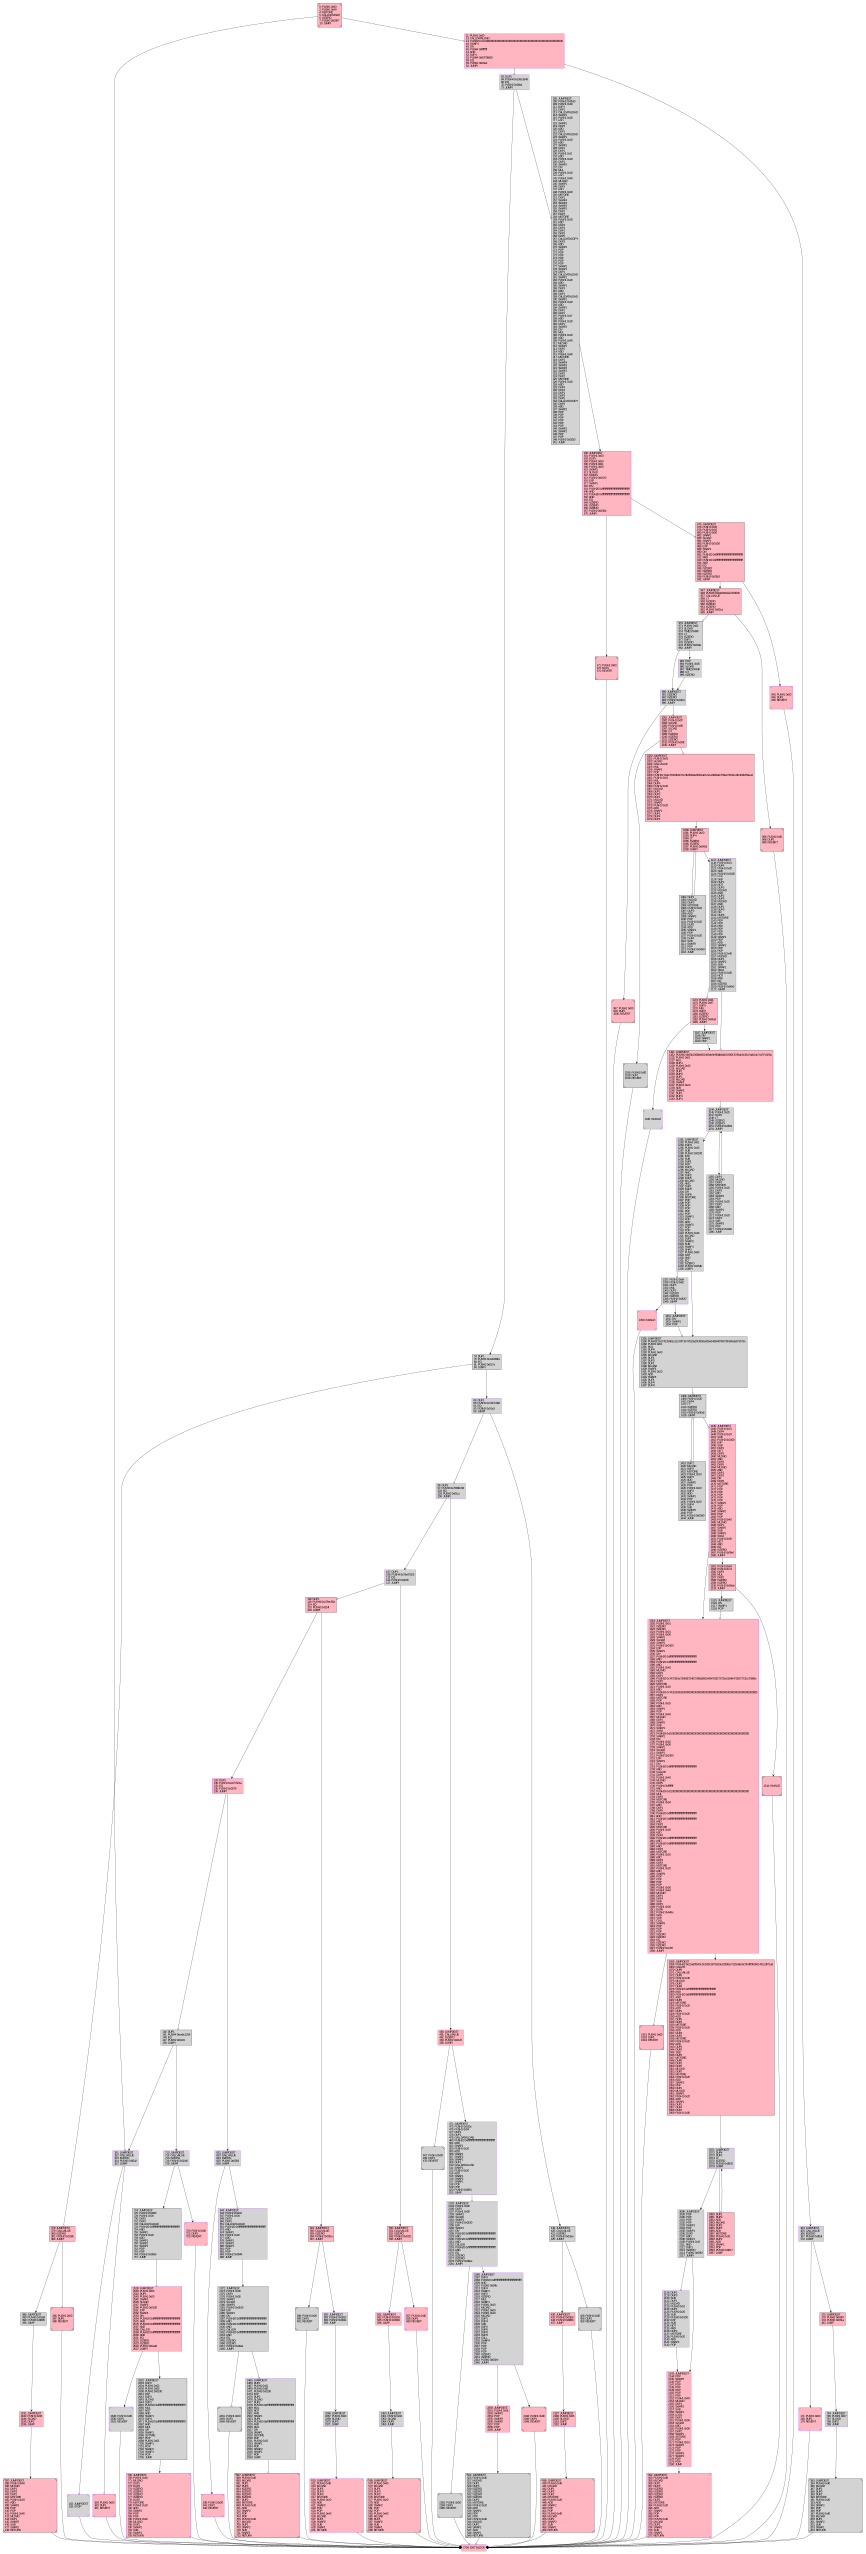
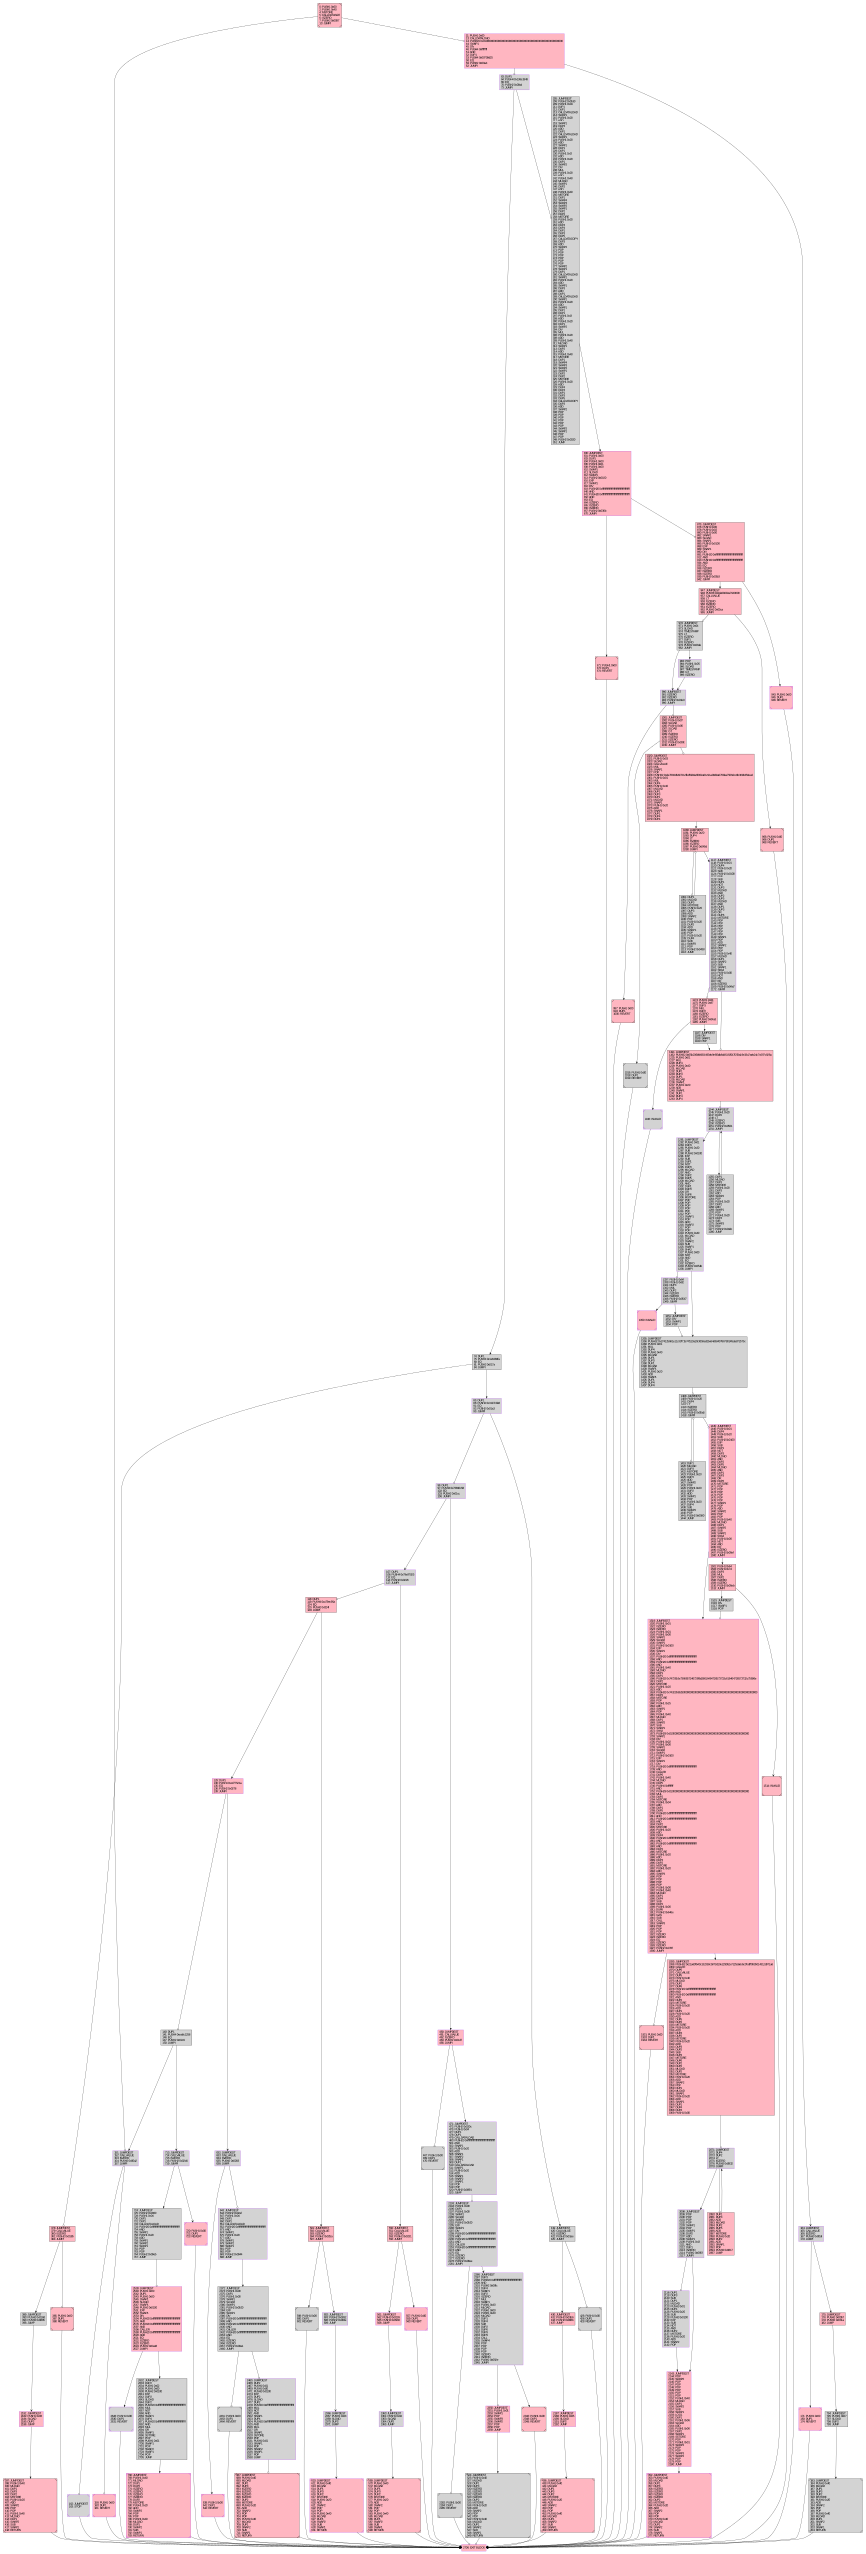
(836, 2419) -> (836, 2419)
